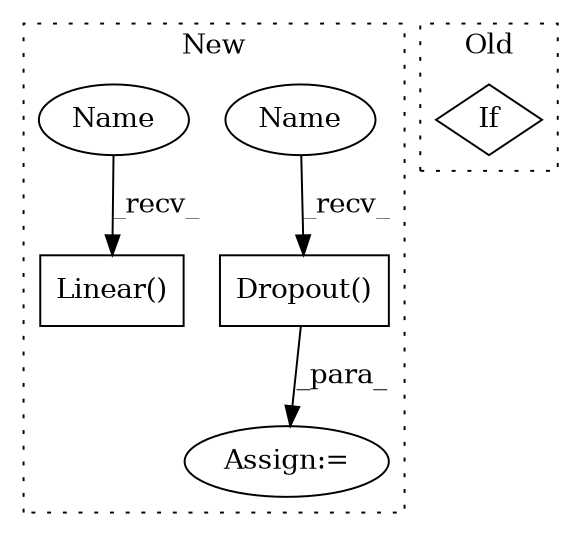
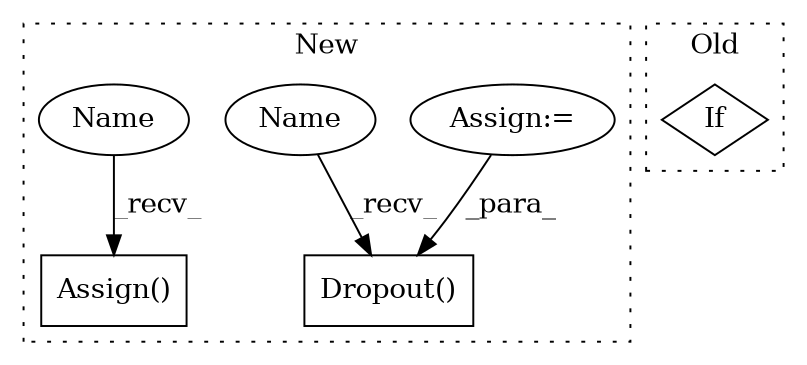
(112, 291) -> (114, 291)
(297, 366) -> (462, 198)
